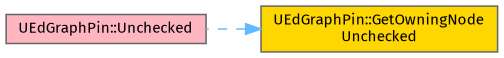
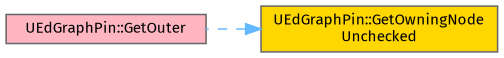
(106, 29) -> (106, 29)
